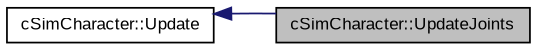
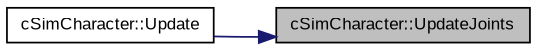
(254, 13) -> (236, 37)
